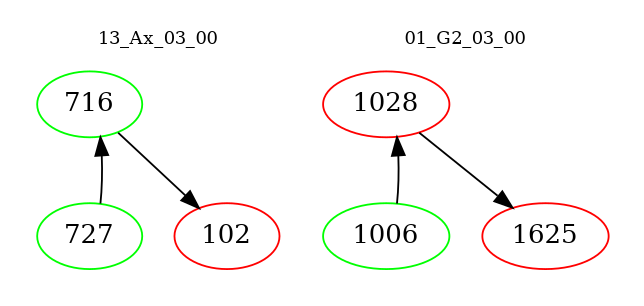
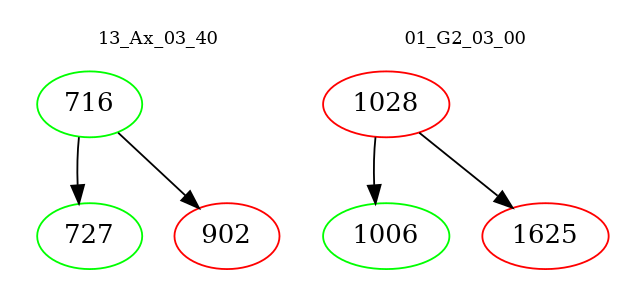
(158, 39) -> (158, 39)
(102, 180) -> (77, 161)
(398, 180) -> (374, 161)
(227, 236) -> (227, 236)
